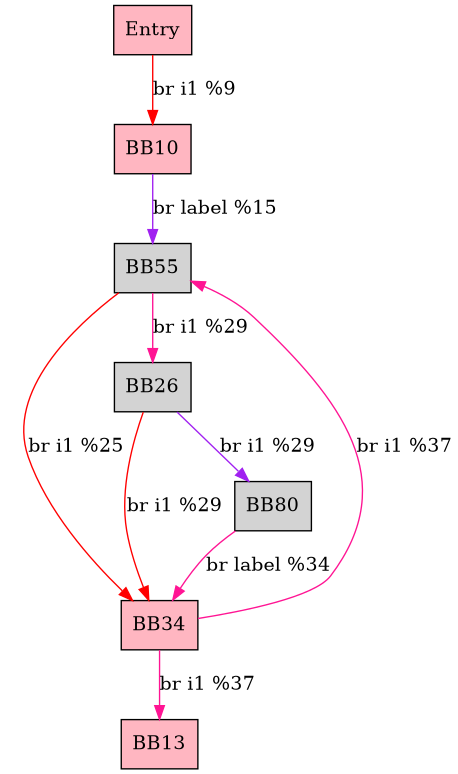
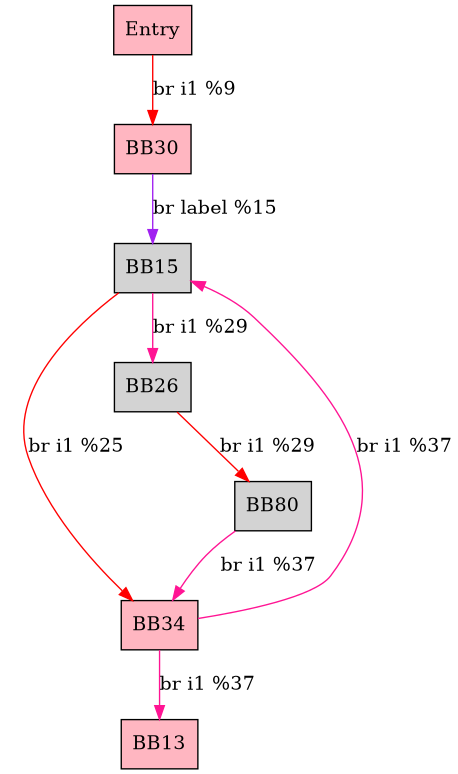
(153, 149) -> (153, 149)
(153, 268) -> (153, 268)
(208, 442) -> (208, 442)
(125, 500) -> none
(268, 566) -> (268, 566)
